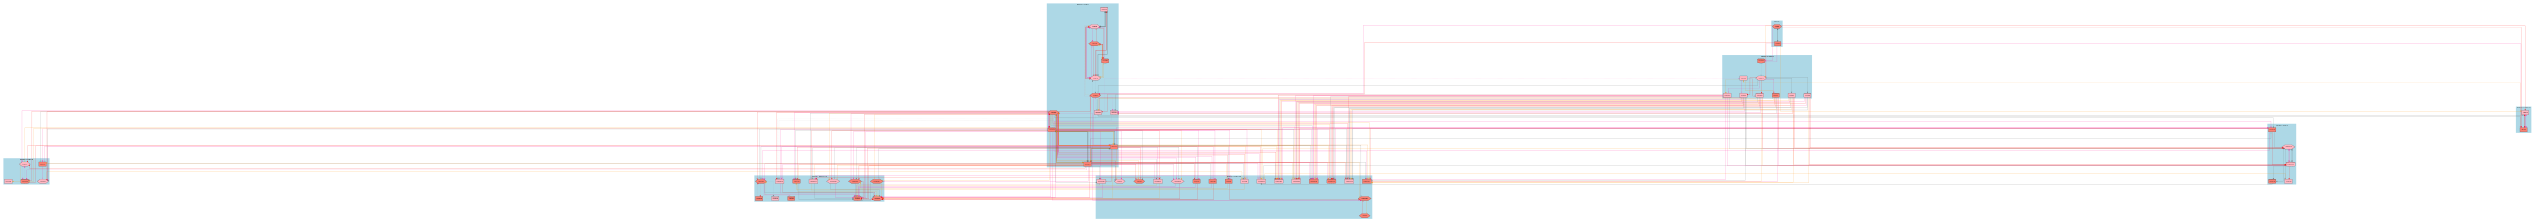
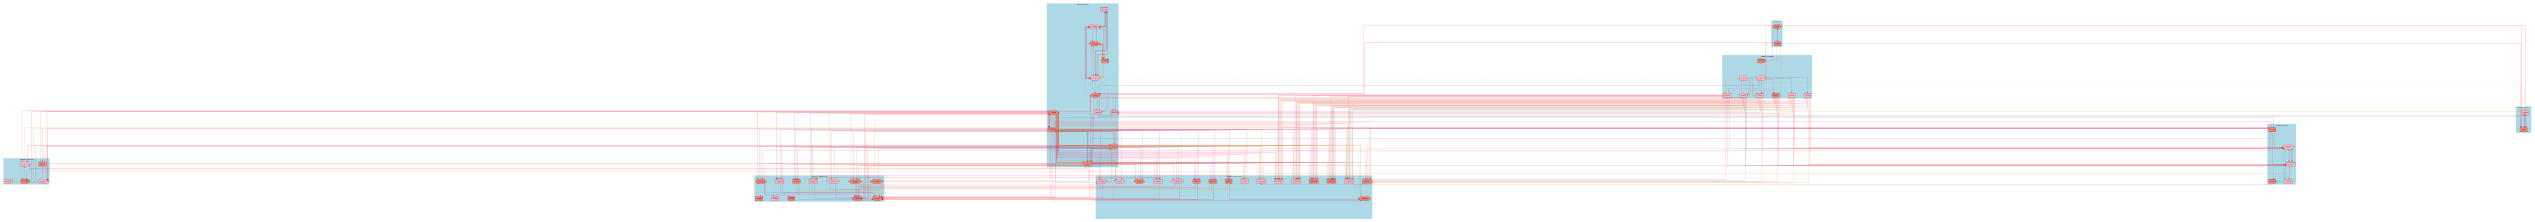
(1365, 216) -> none
